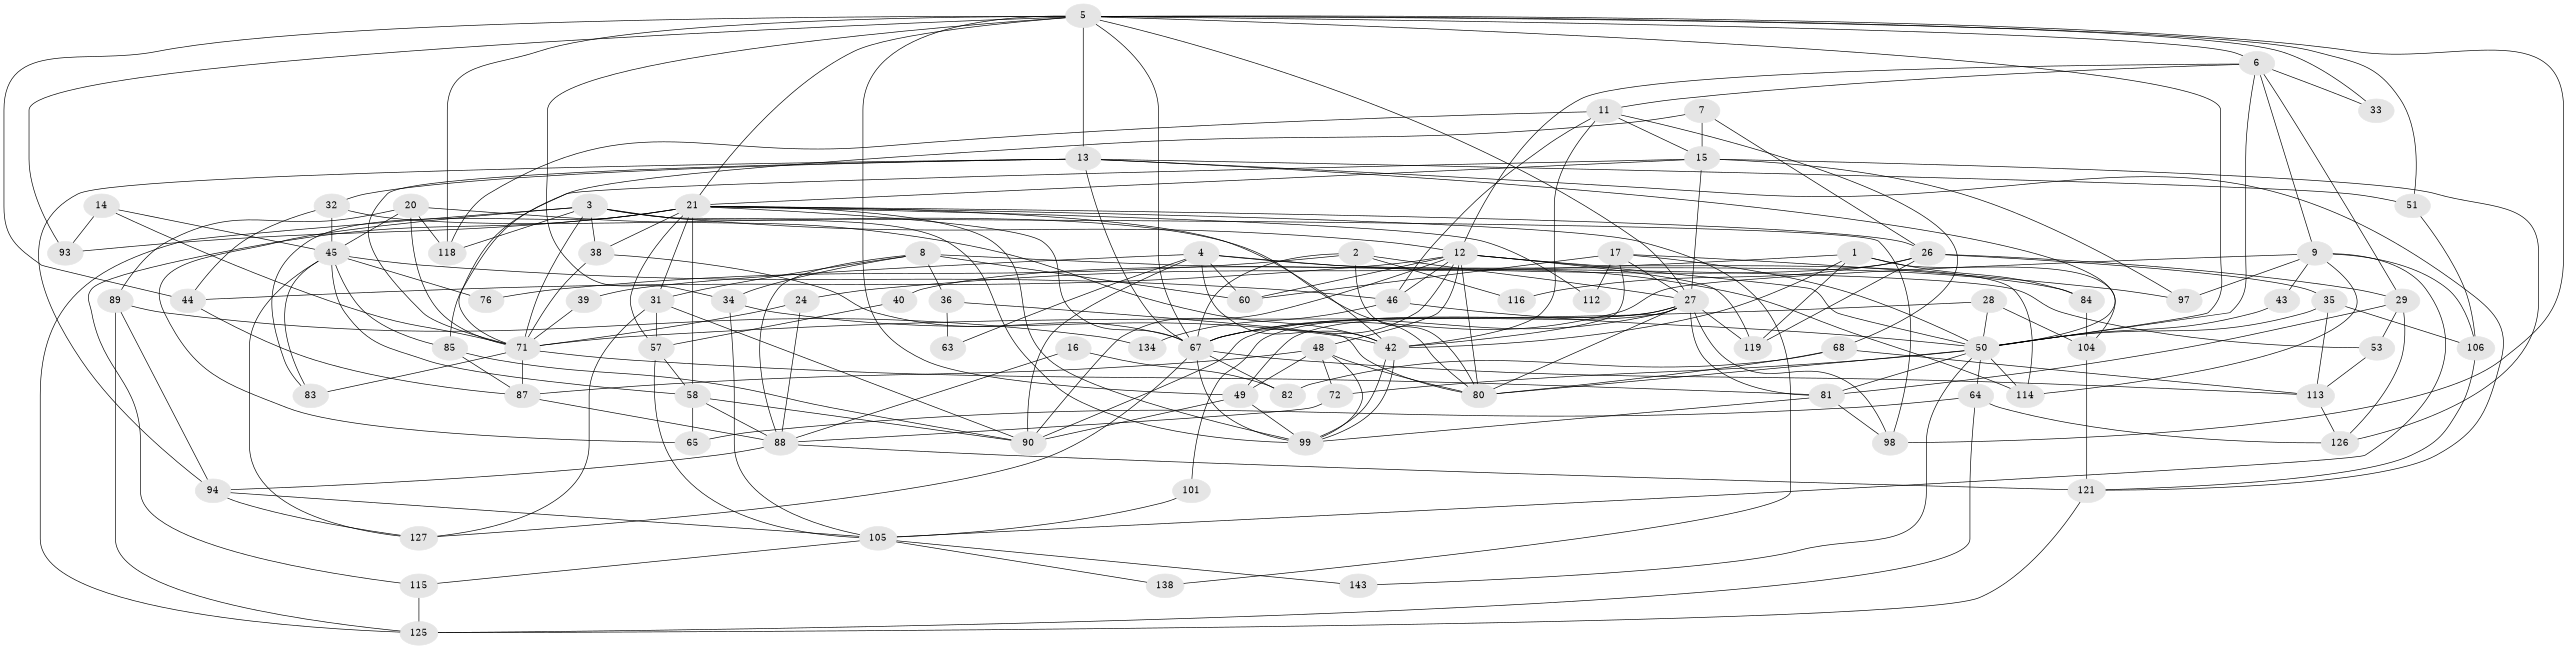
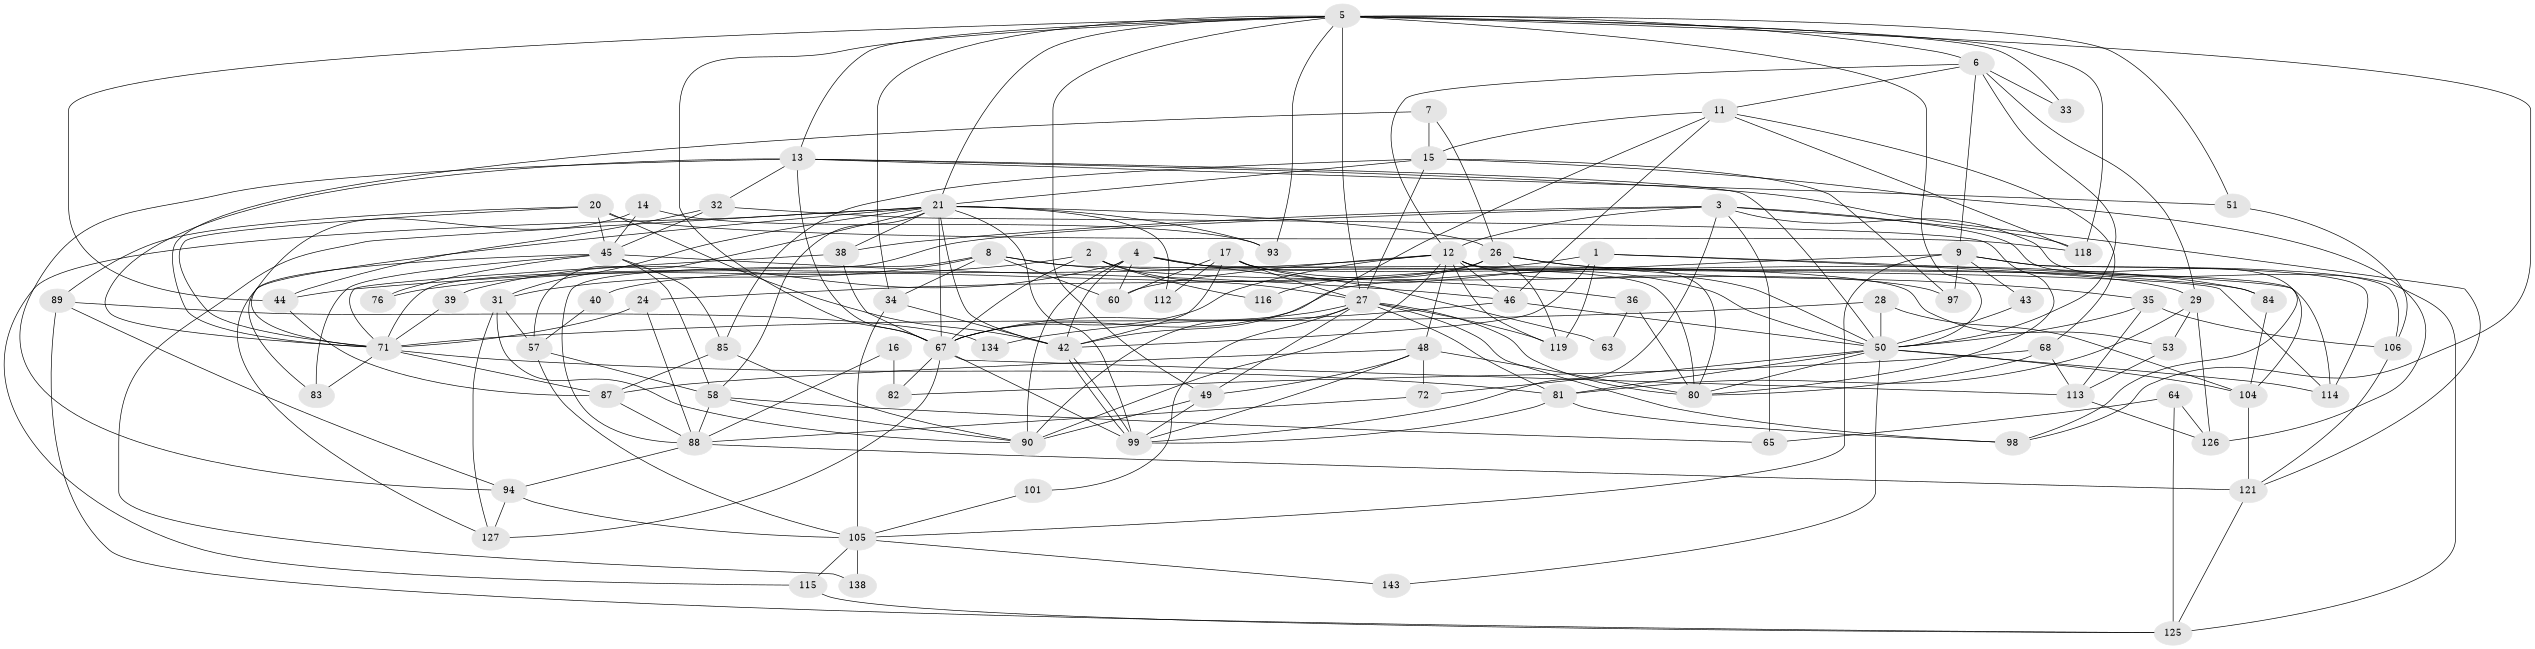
(1979, 371) -> (2065, 366)
